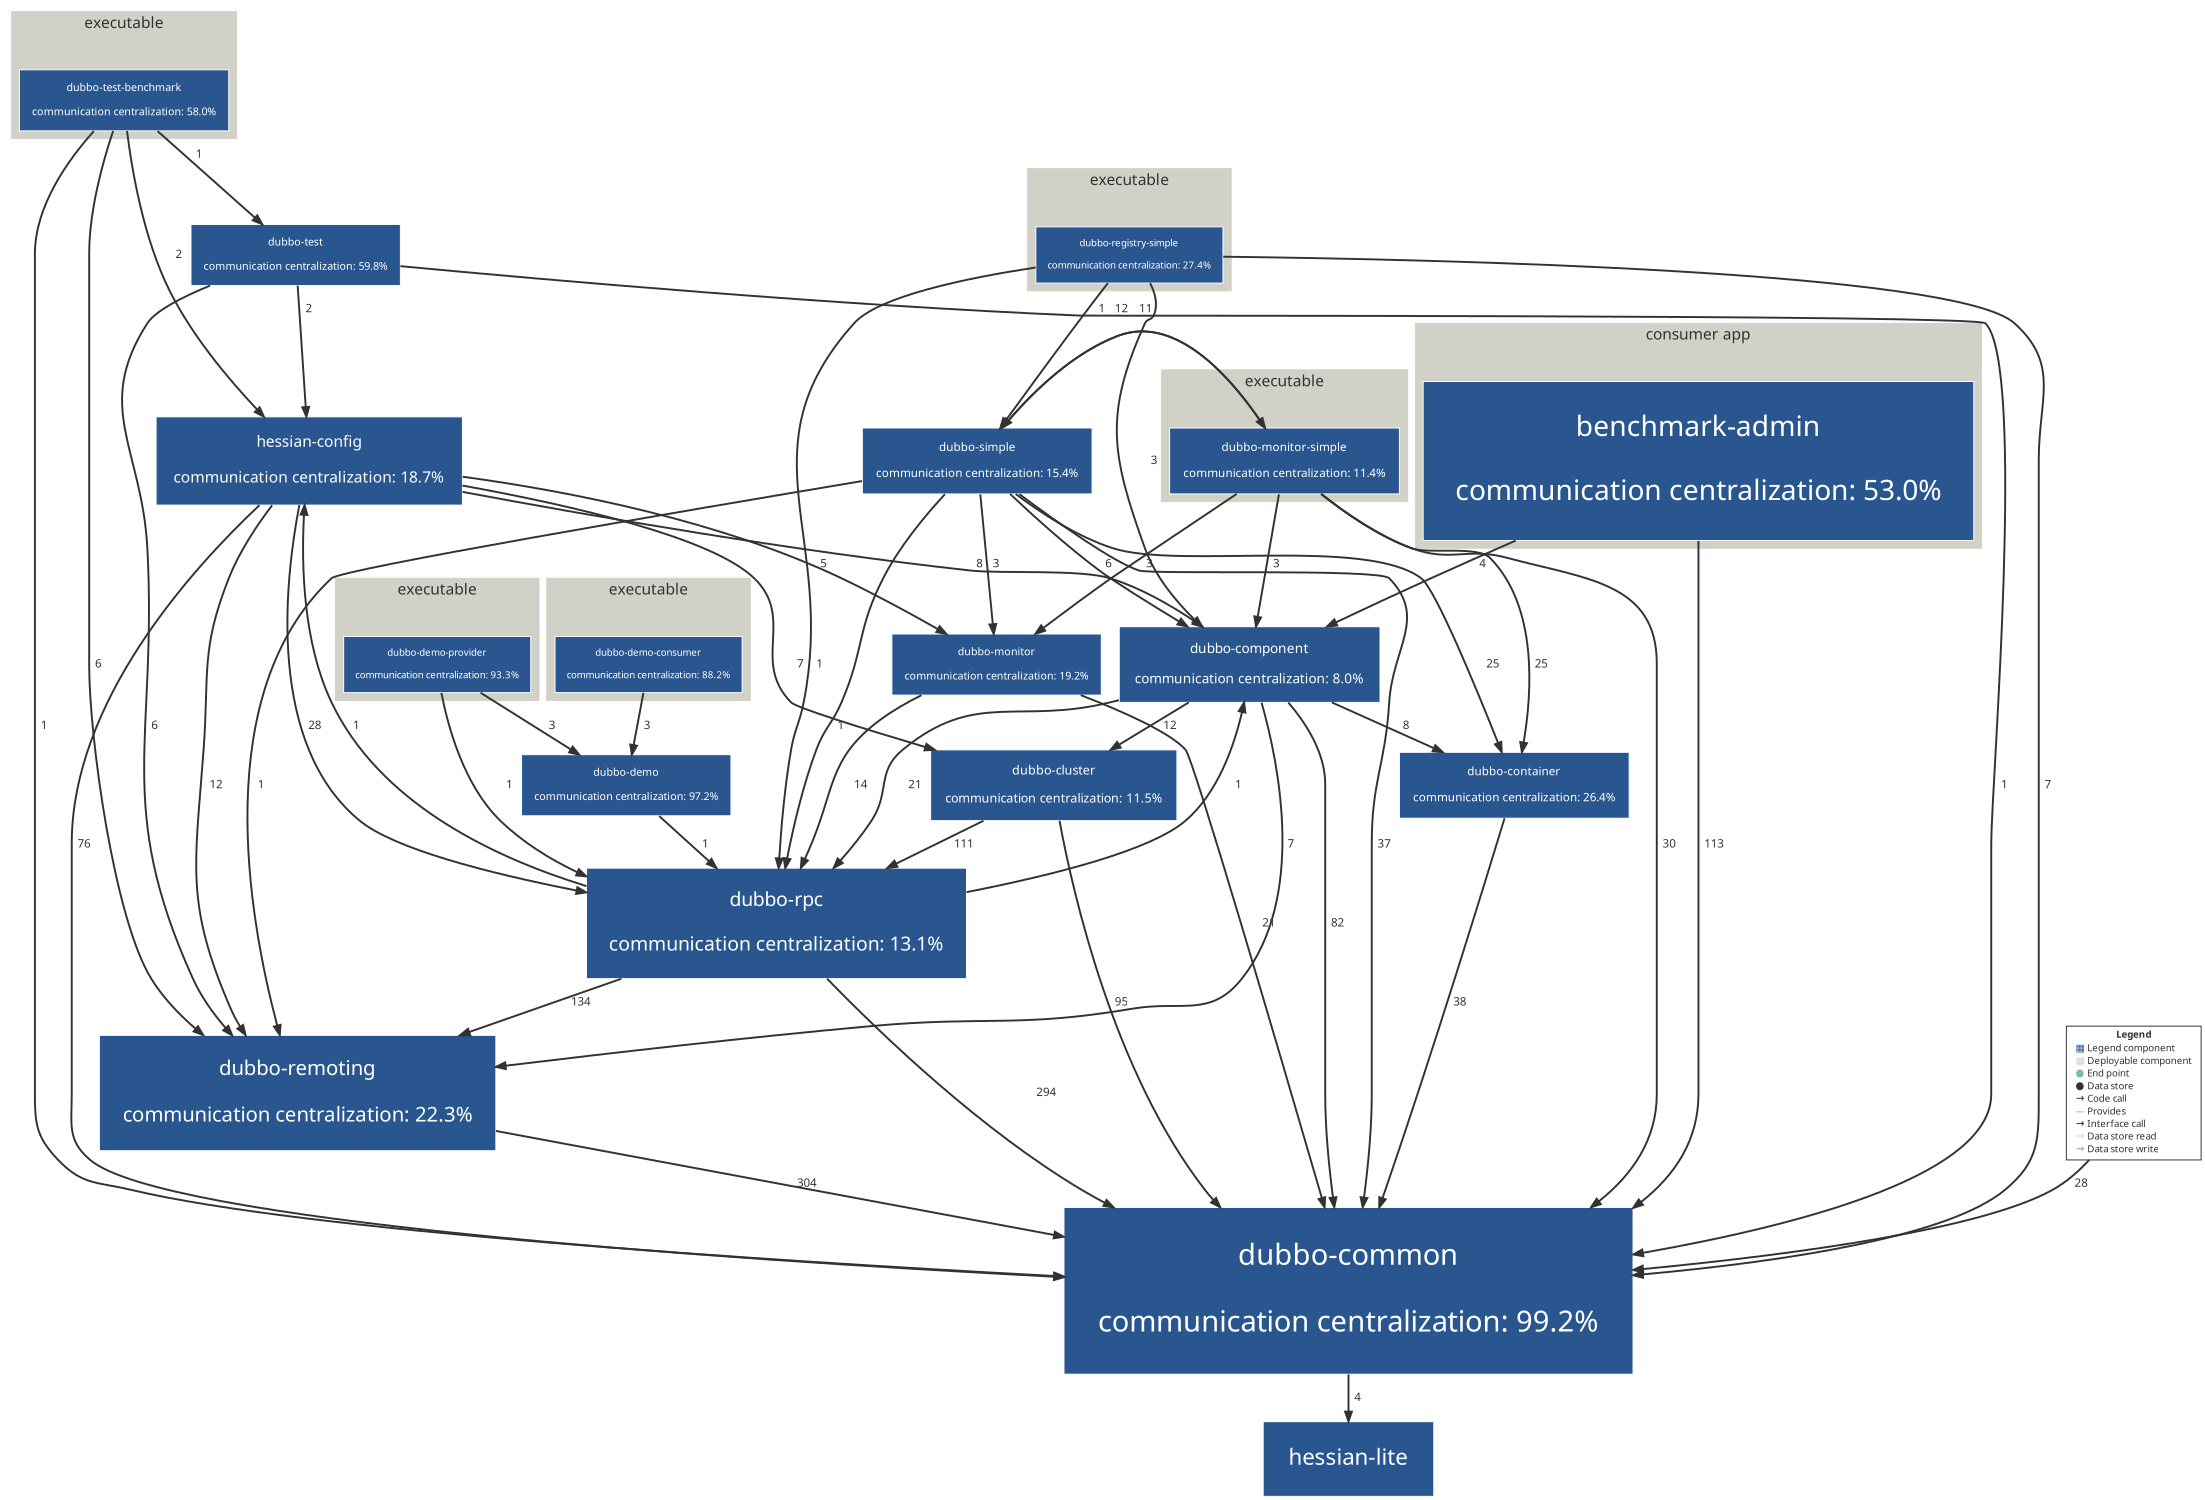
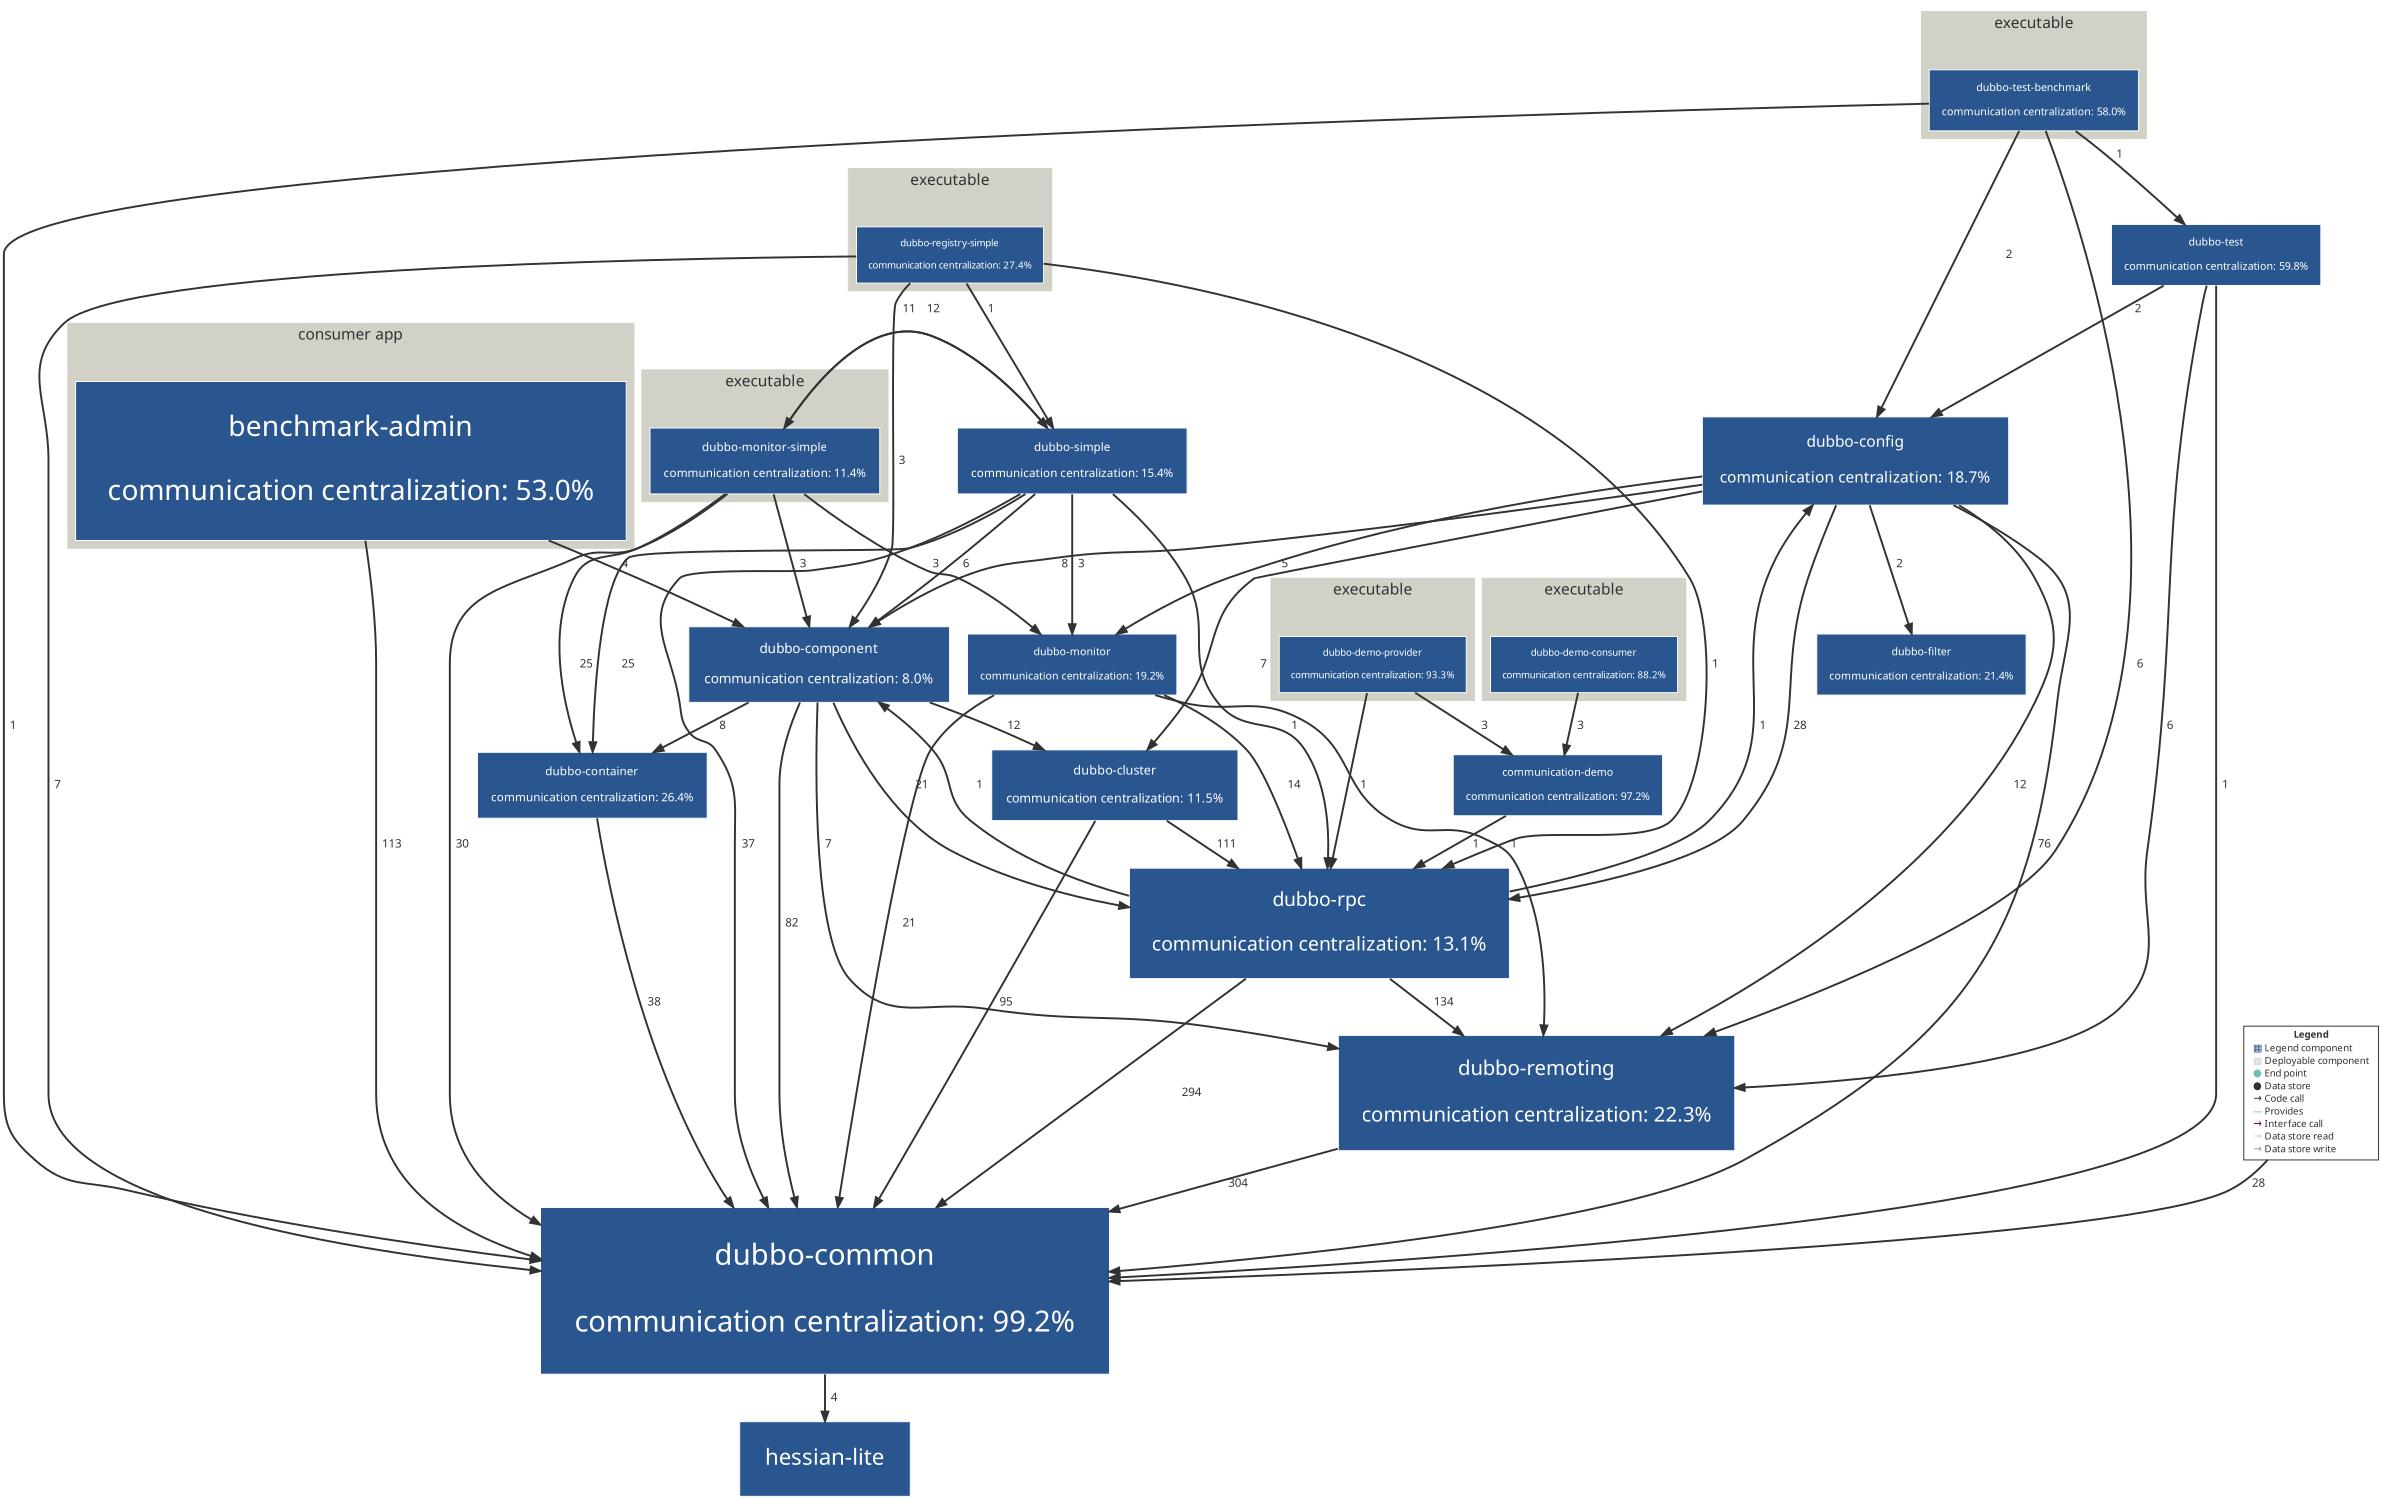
(309, 461) -> (1856, 461)
(364, 570) -> (1399, 824)
none -> (1921, 665)
(626, 785) -> (1558, 785)
